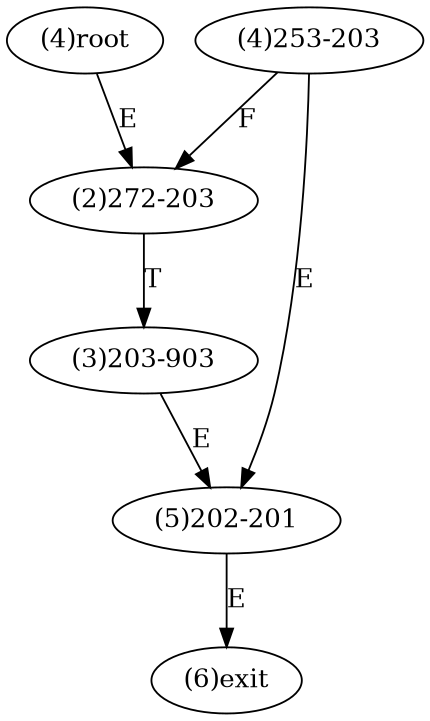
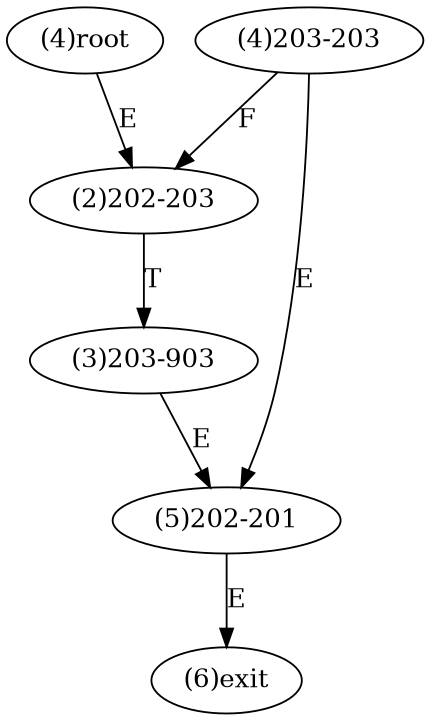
(309, 40) -> (309, 40)
(144, 200) -> (144, 200)
